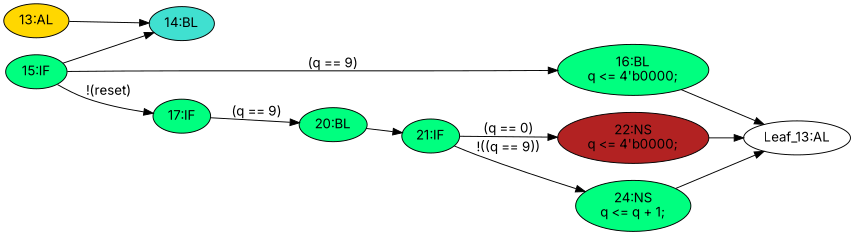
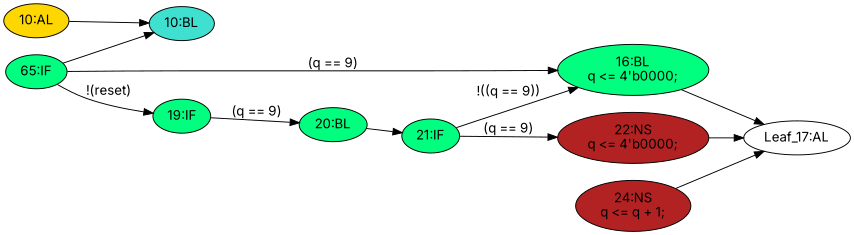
(36, 21) -> (36, 21)
(182, 24) -> (182, 24)
(36, 72) -> (36, 72)
(182, 116) -> (182, 116)
(509, 129) -> (509, 129)
(797, 138) -> (797, 138)
(515, 169) -> (513, 109)
(633, 206) -> (633, 206)
